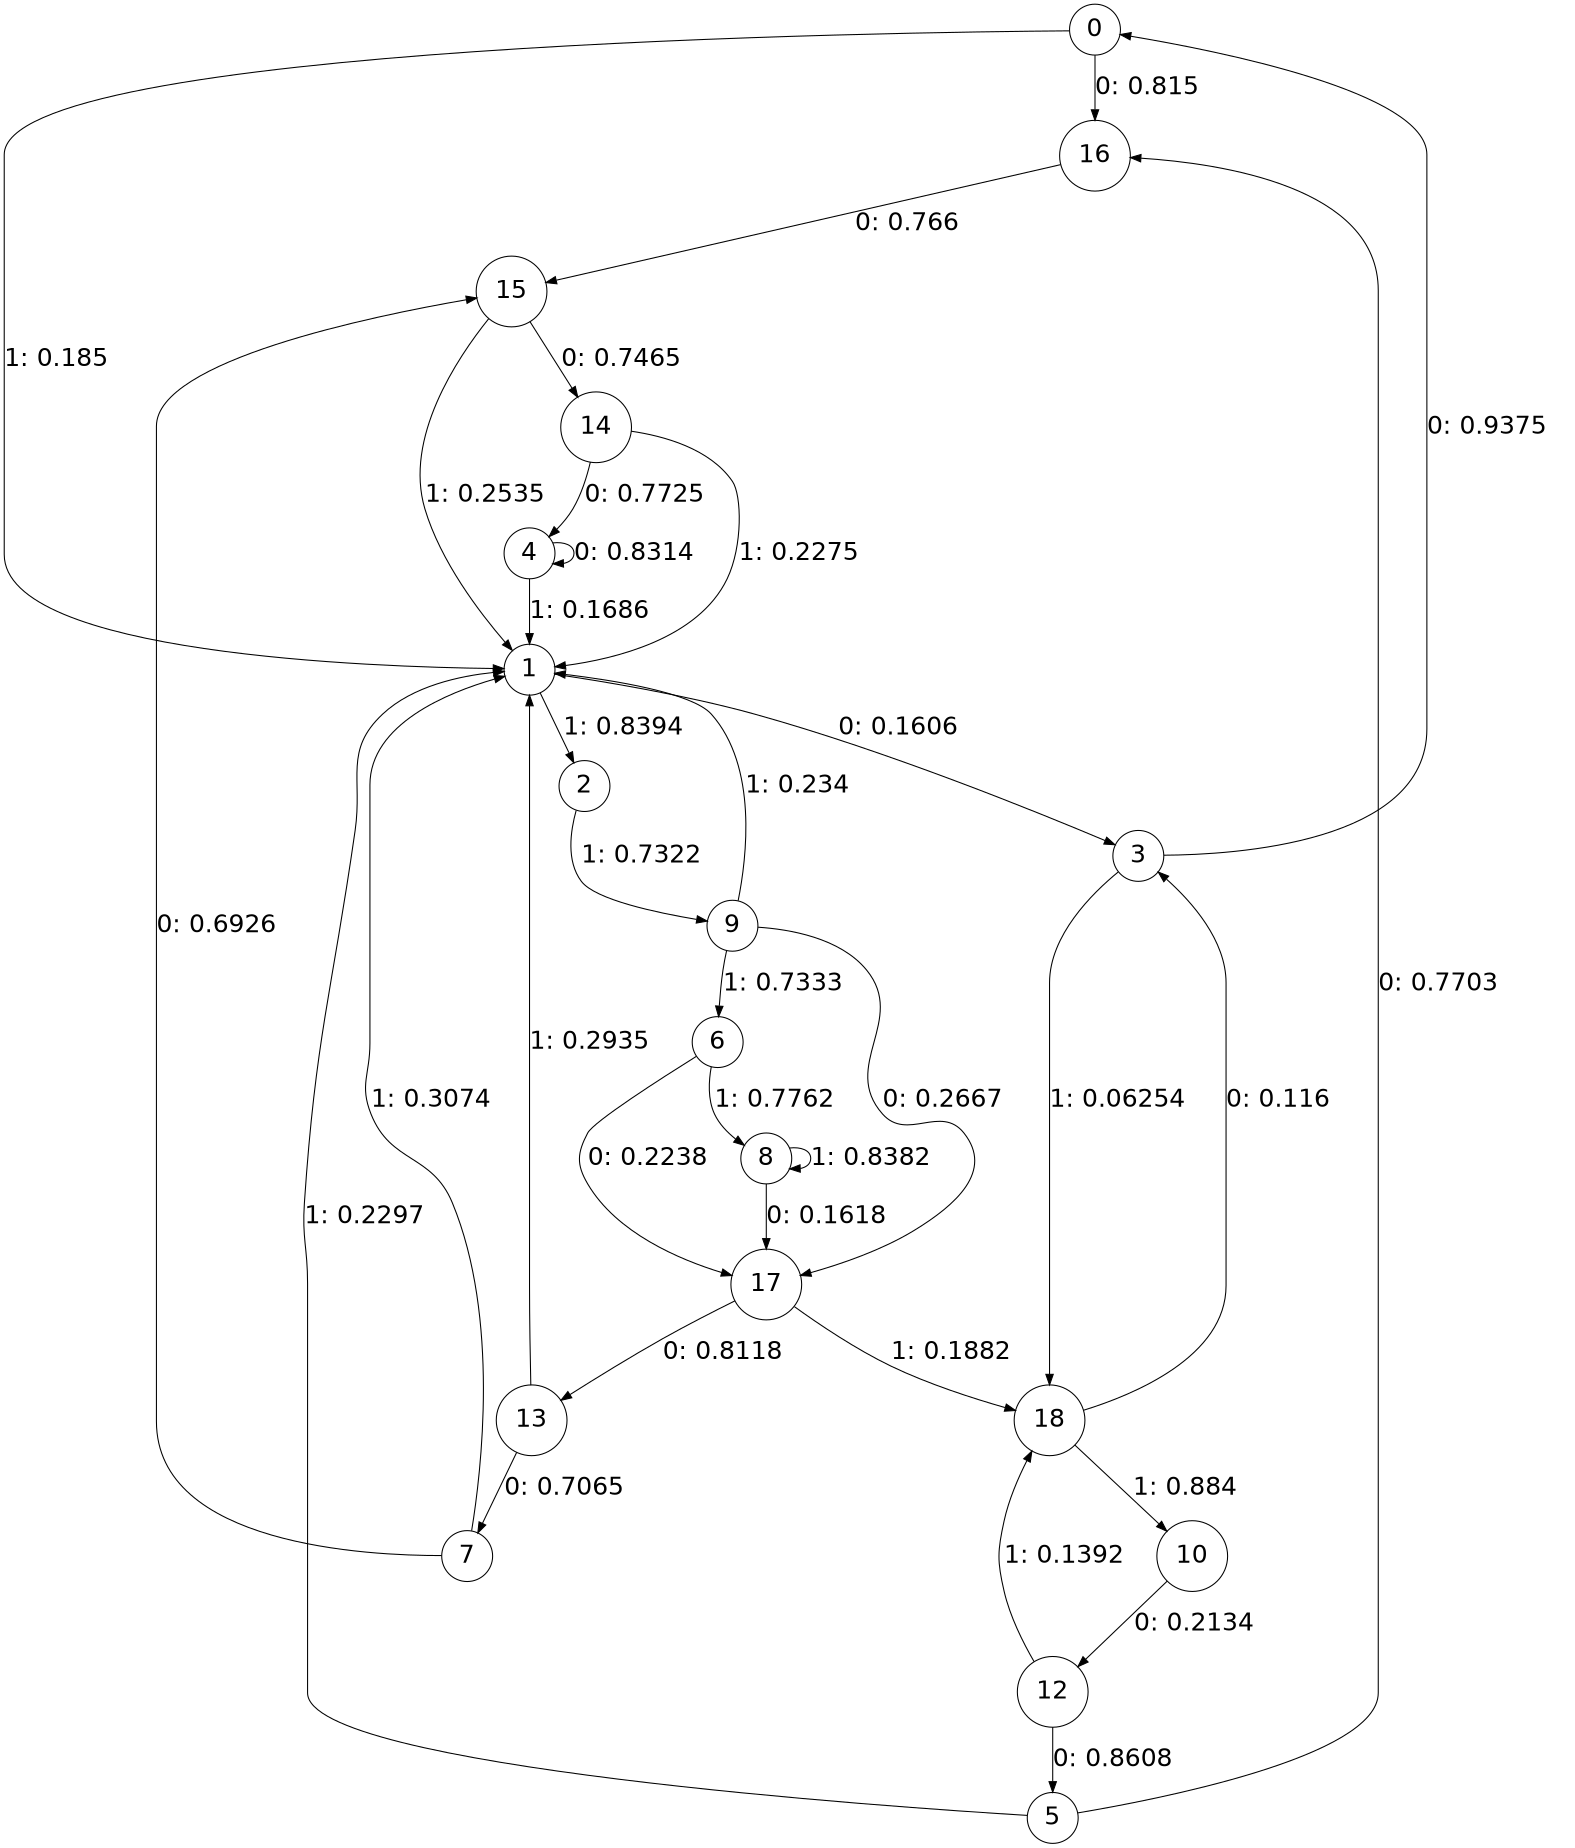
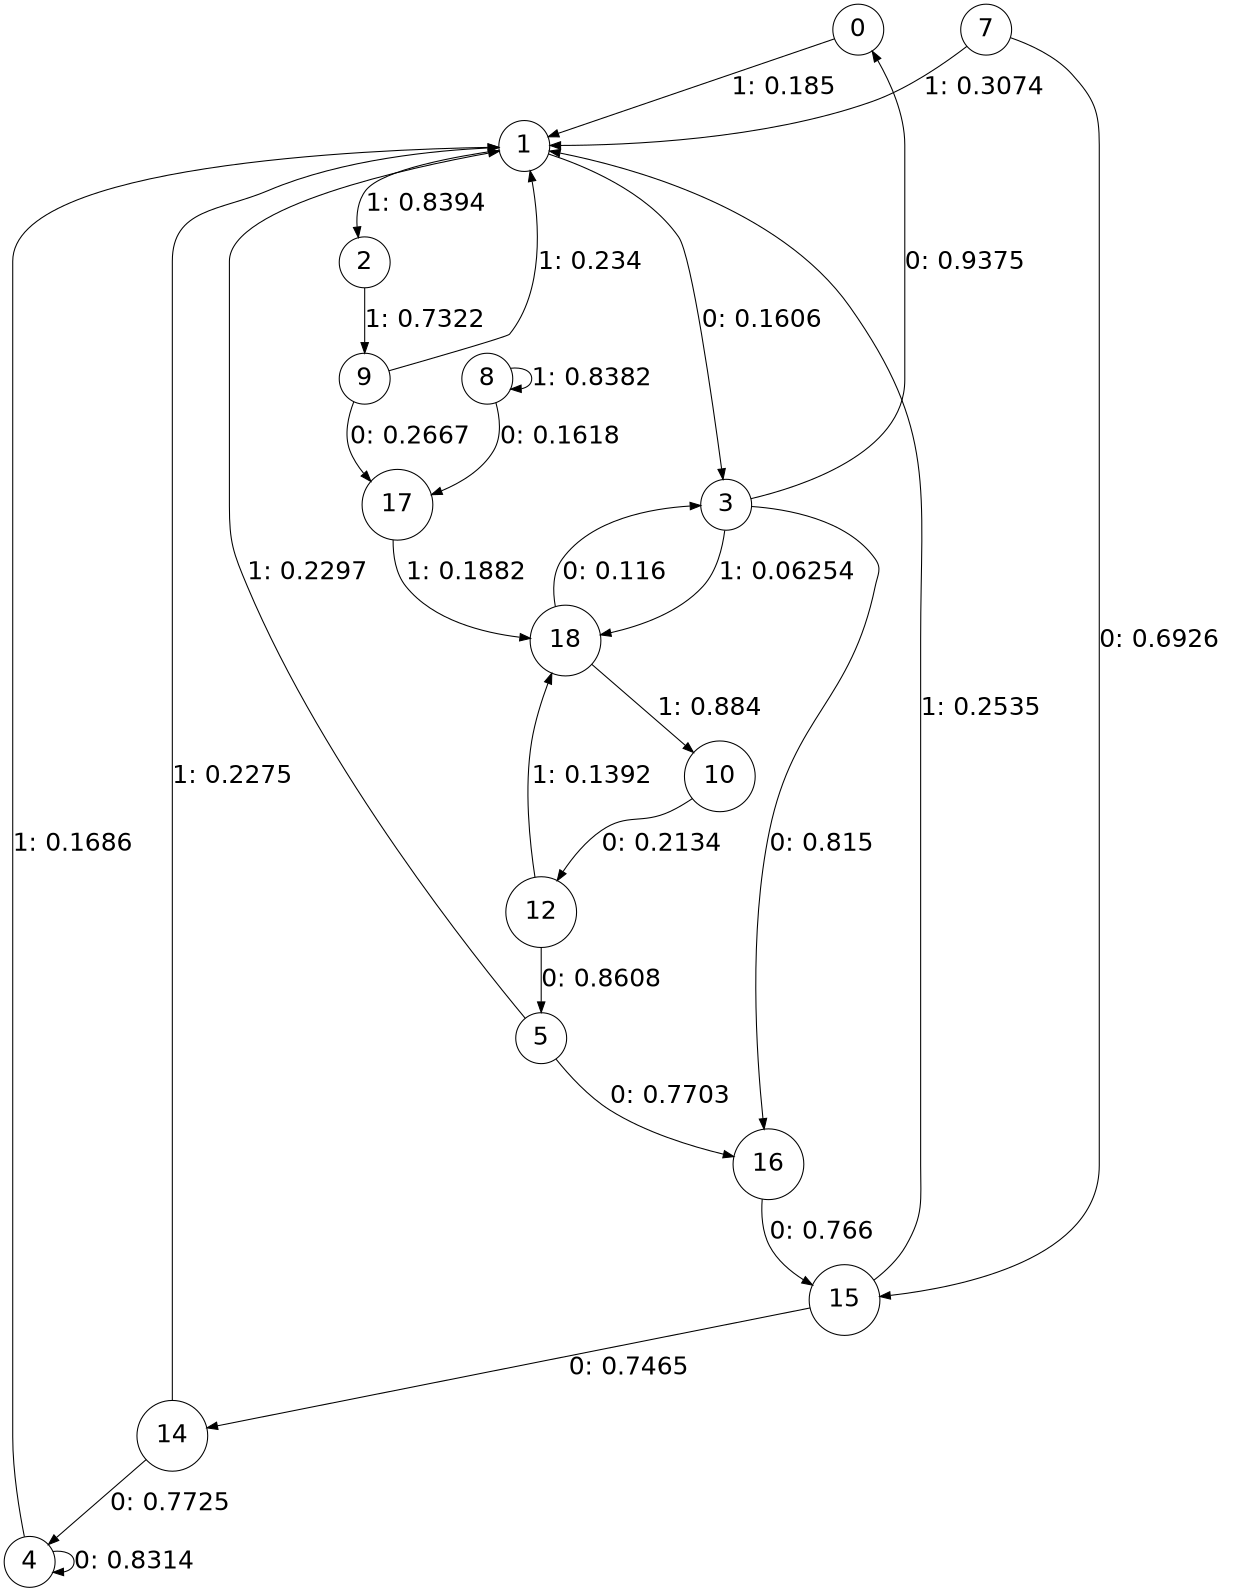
(1095, 82) -> (792, 762)
(718, 1042) -> none
(532, 1420) -> none
